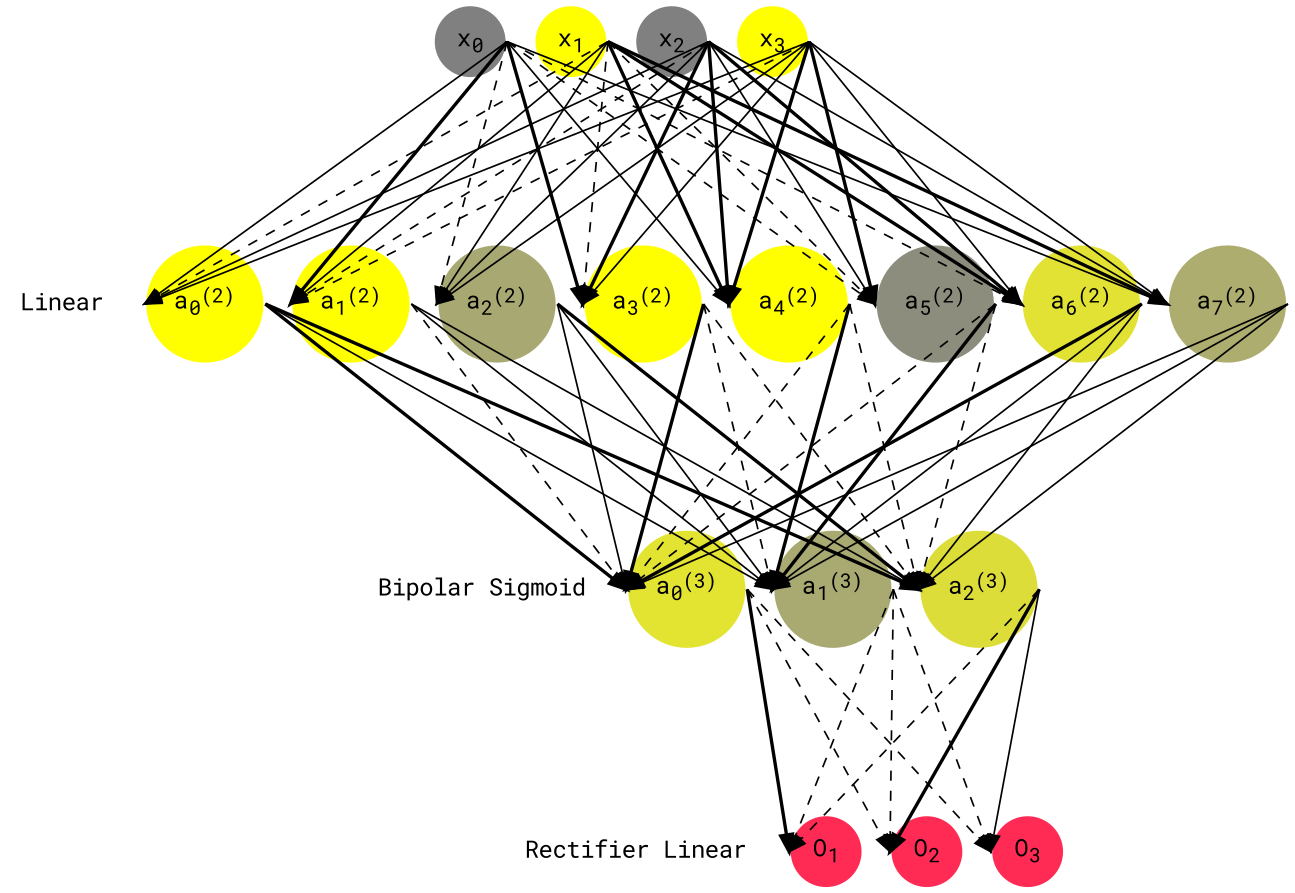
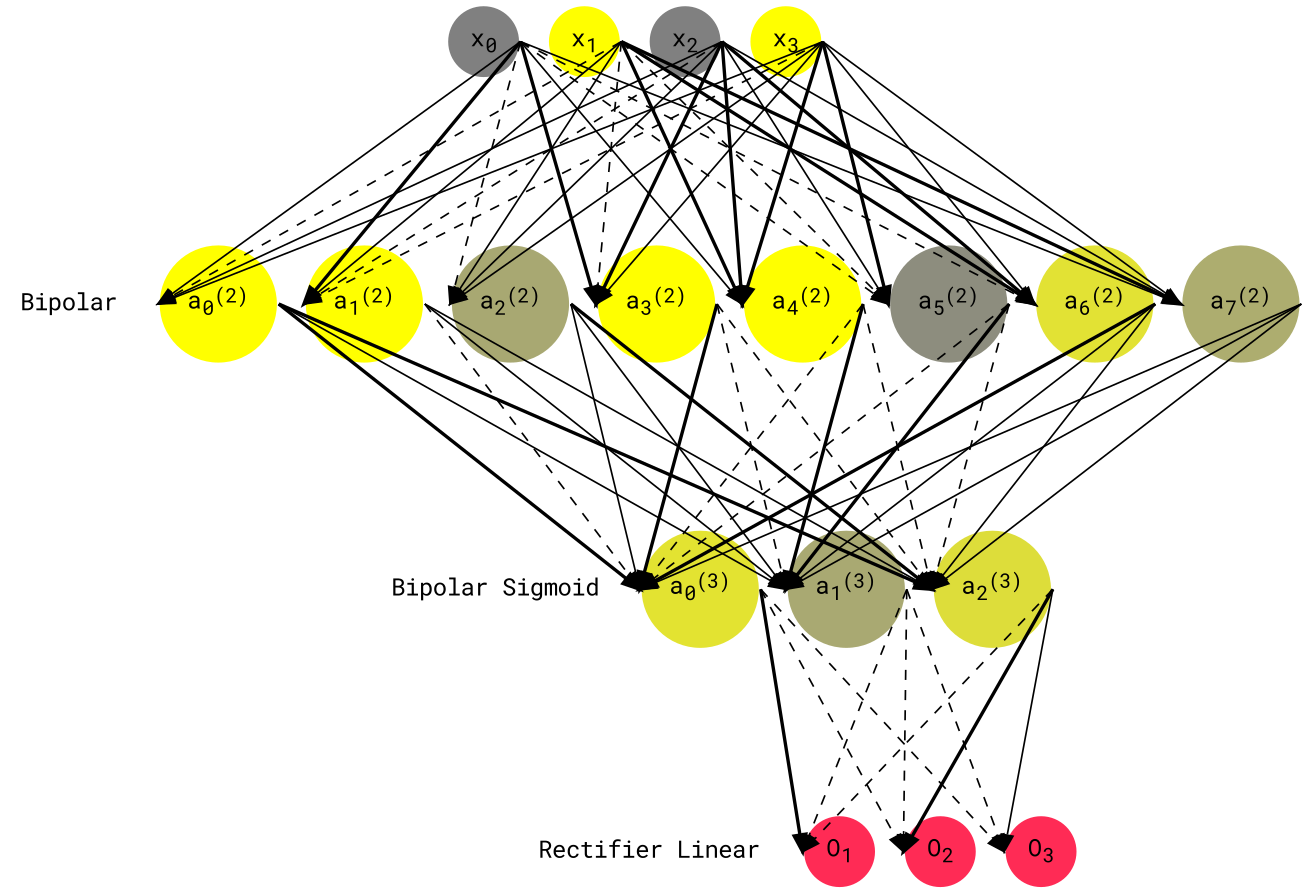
(62, 304) -> (69, 304)
